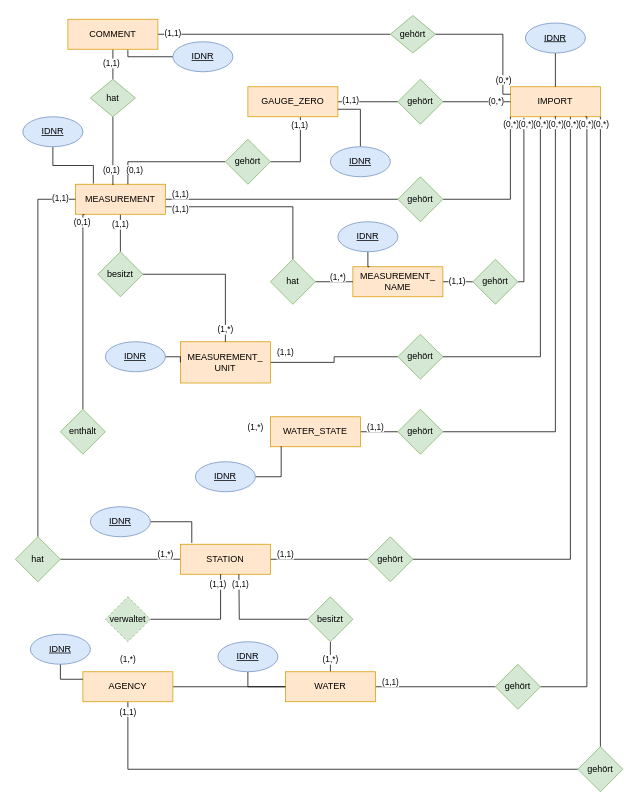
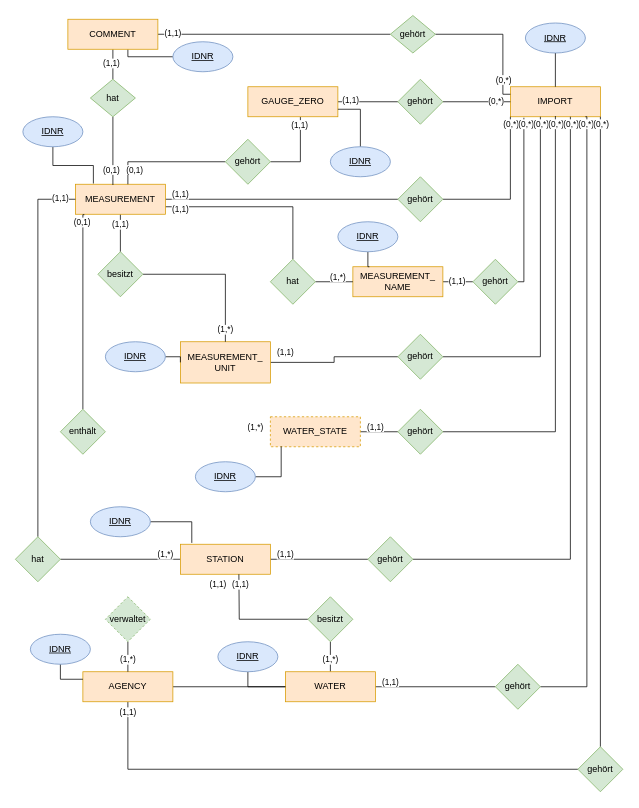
(315, 432) -> (315, 432)
(208, 619) -> (128, 656)
